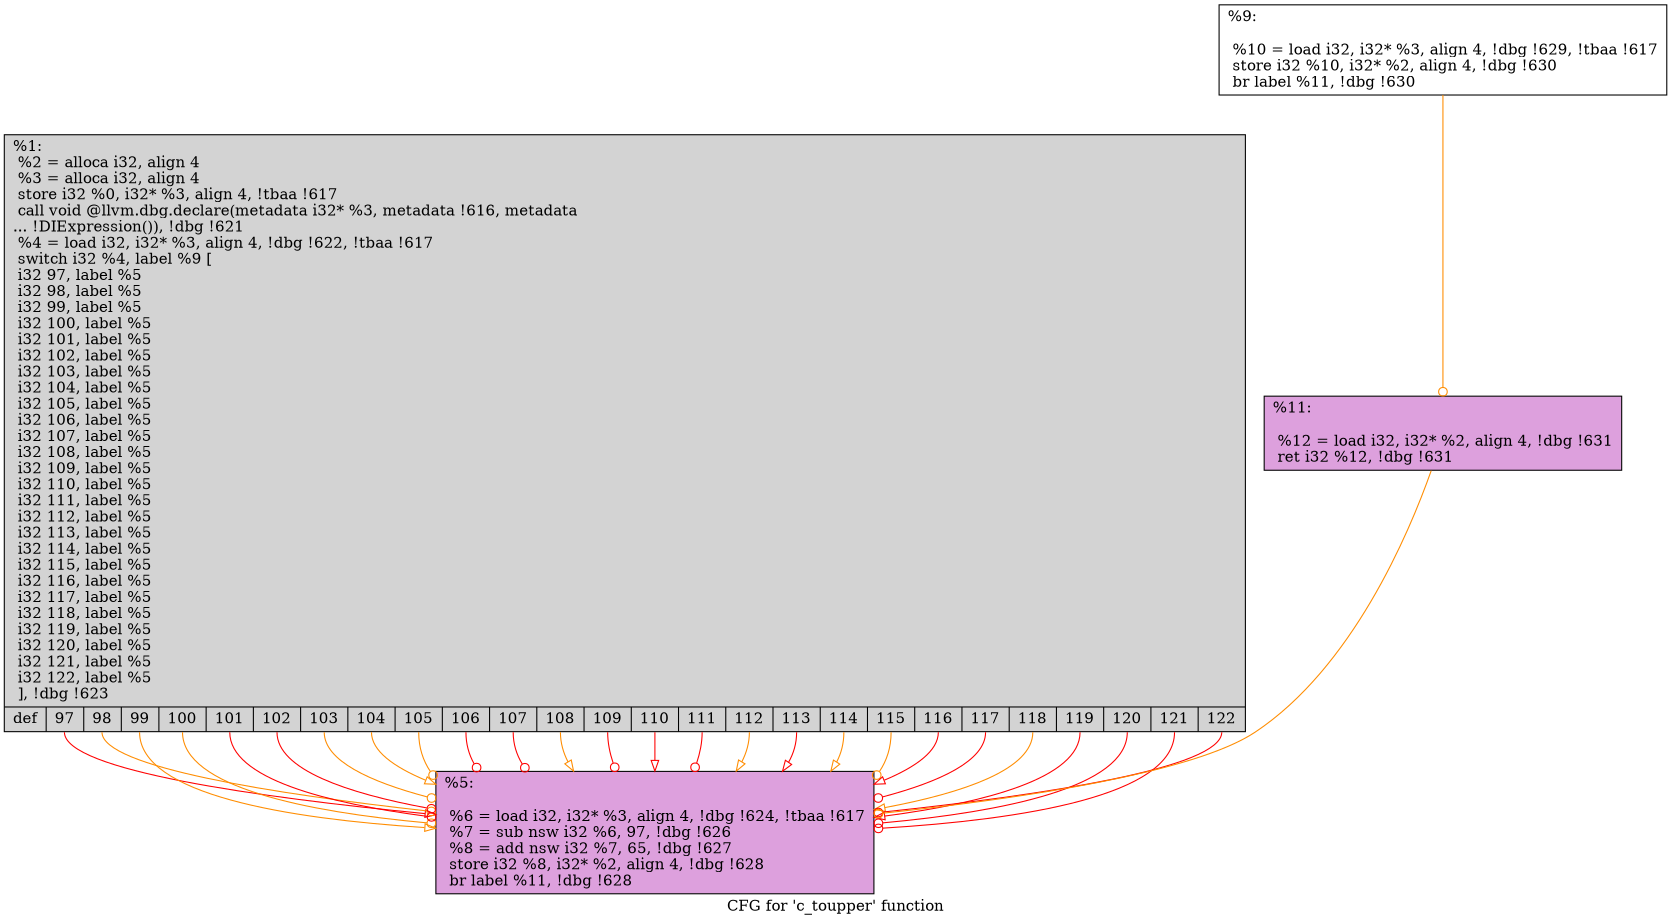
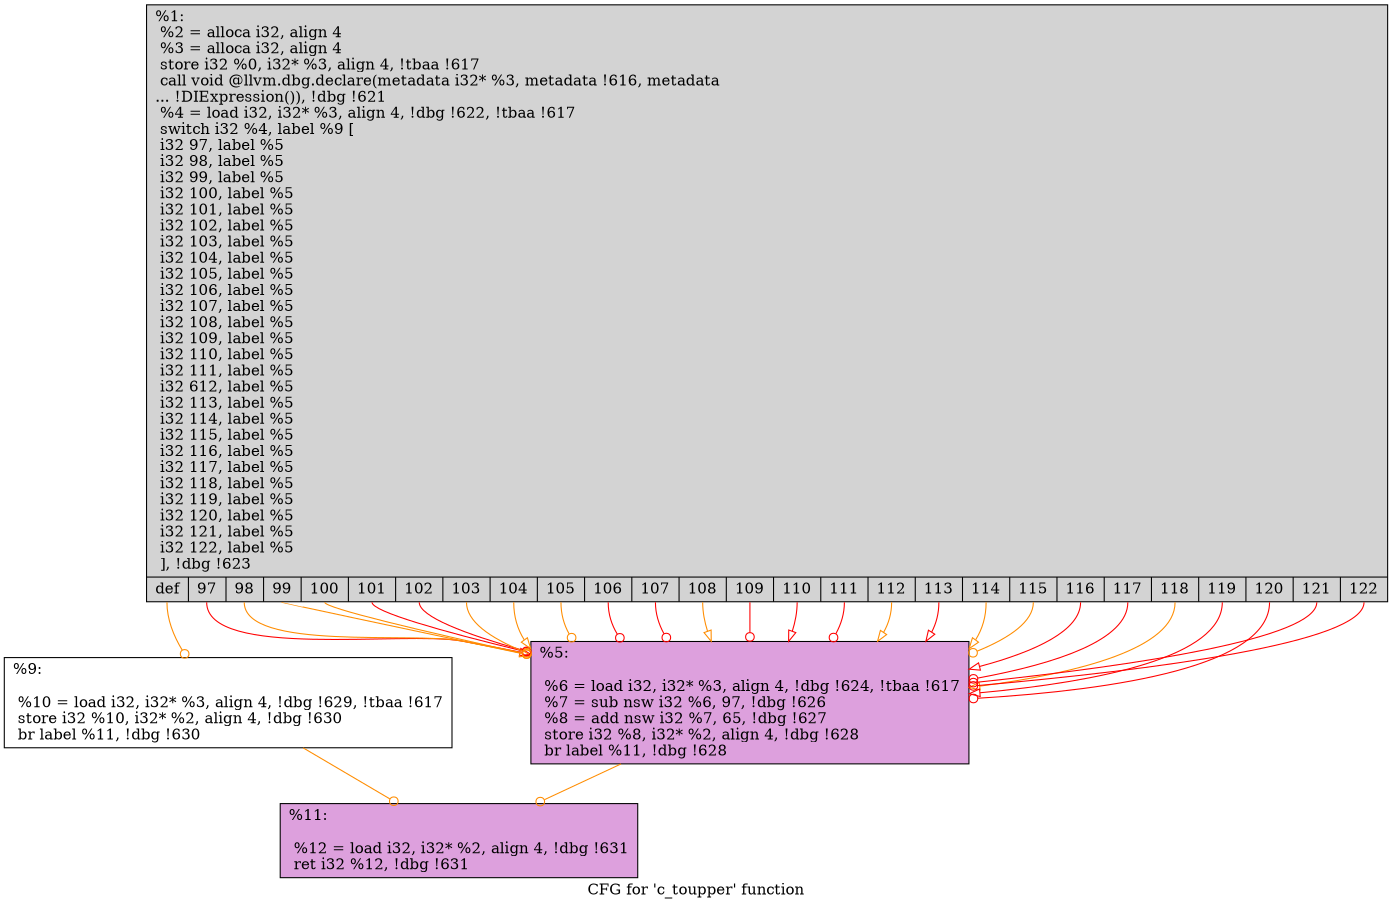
(83, 517) -> (225, 387)
none -> (171, 627)
(1227, 747) -> (583, 782)
